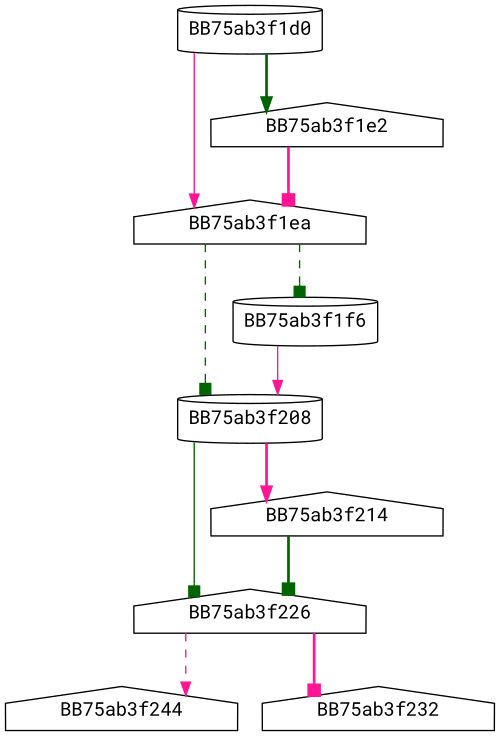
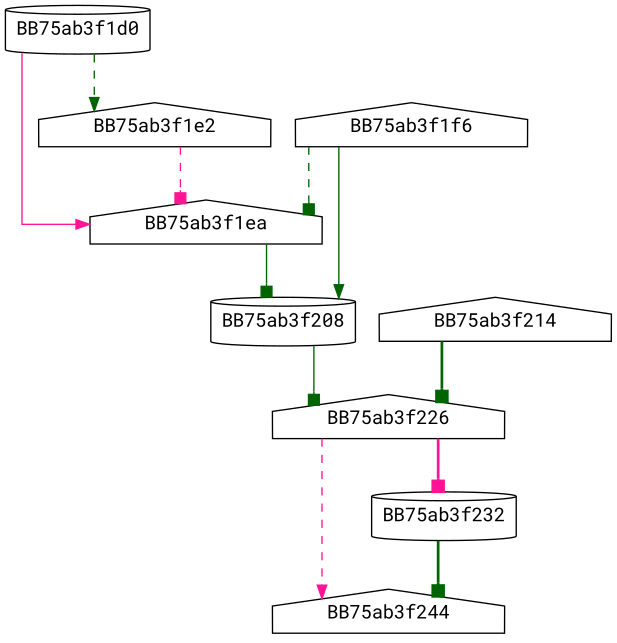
(267, 76) -> (94, 76)
(288, 169) -> (180, 168)
(300, 264) -> (309, 174)
(205, 312) -> (267, 264)
(305, 322) -> (411, 127)
(278, 363) -> (339, 216)
(267, 465) -> none
none -> (438, 562)
(378, 711) -> (444, 516)
